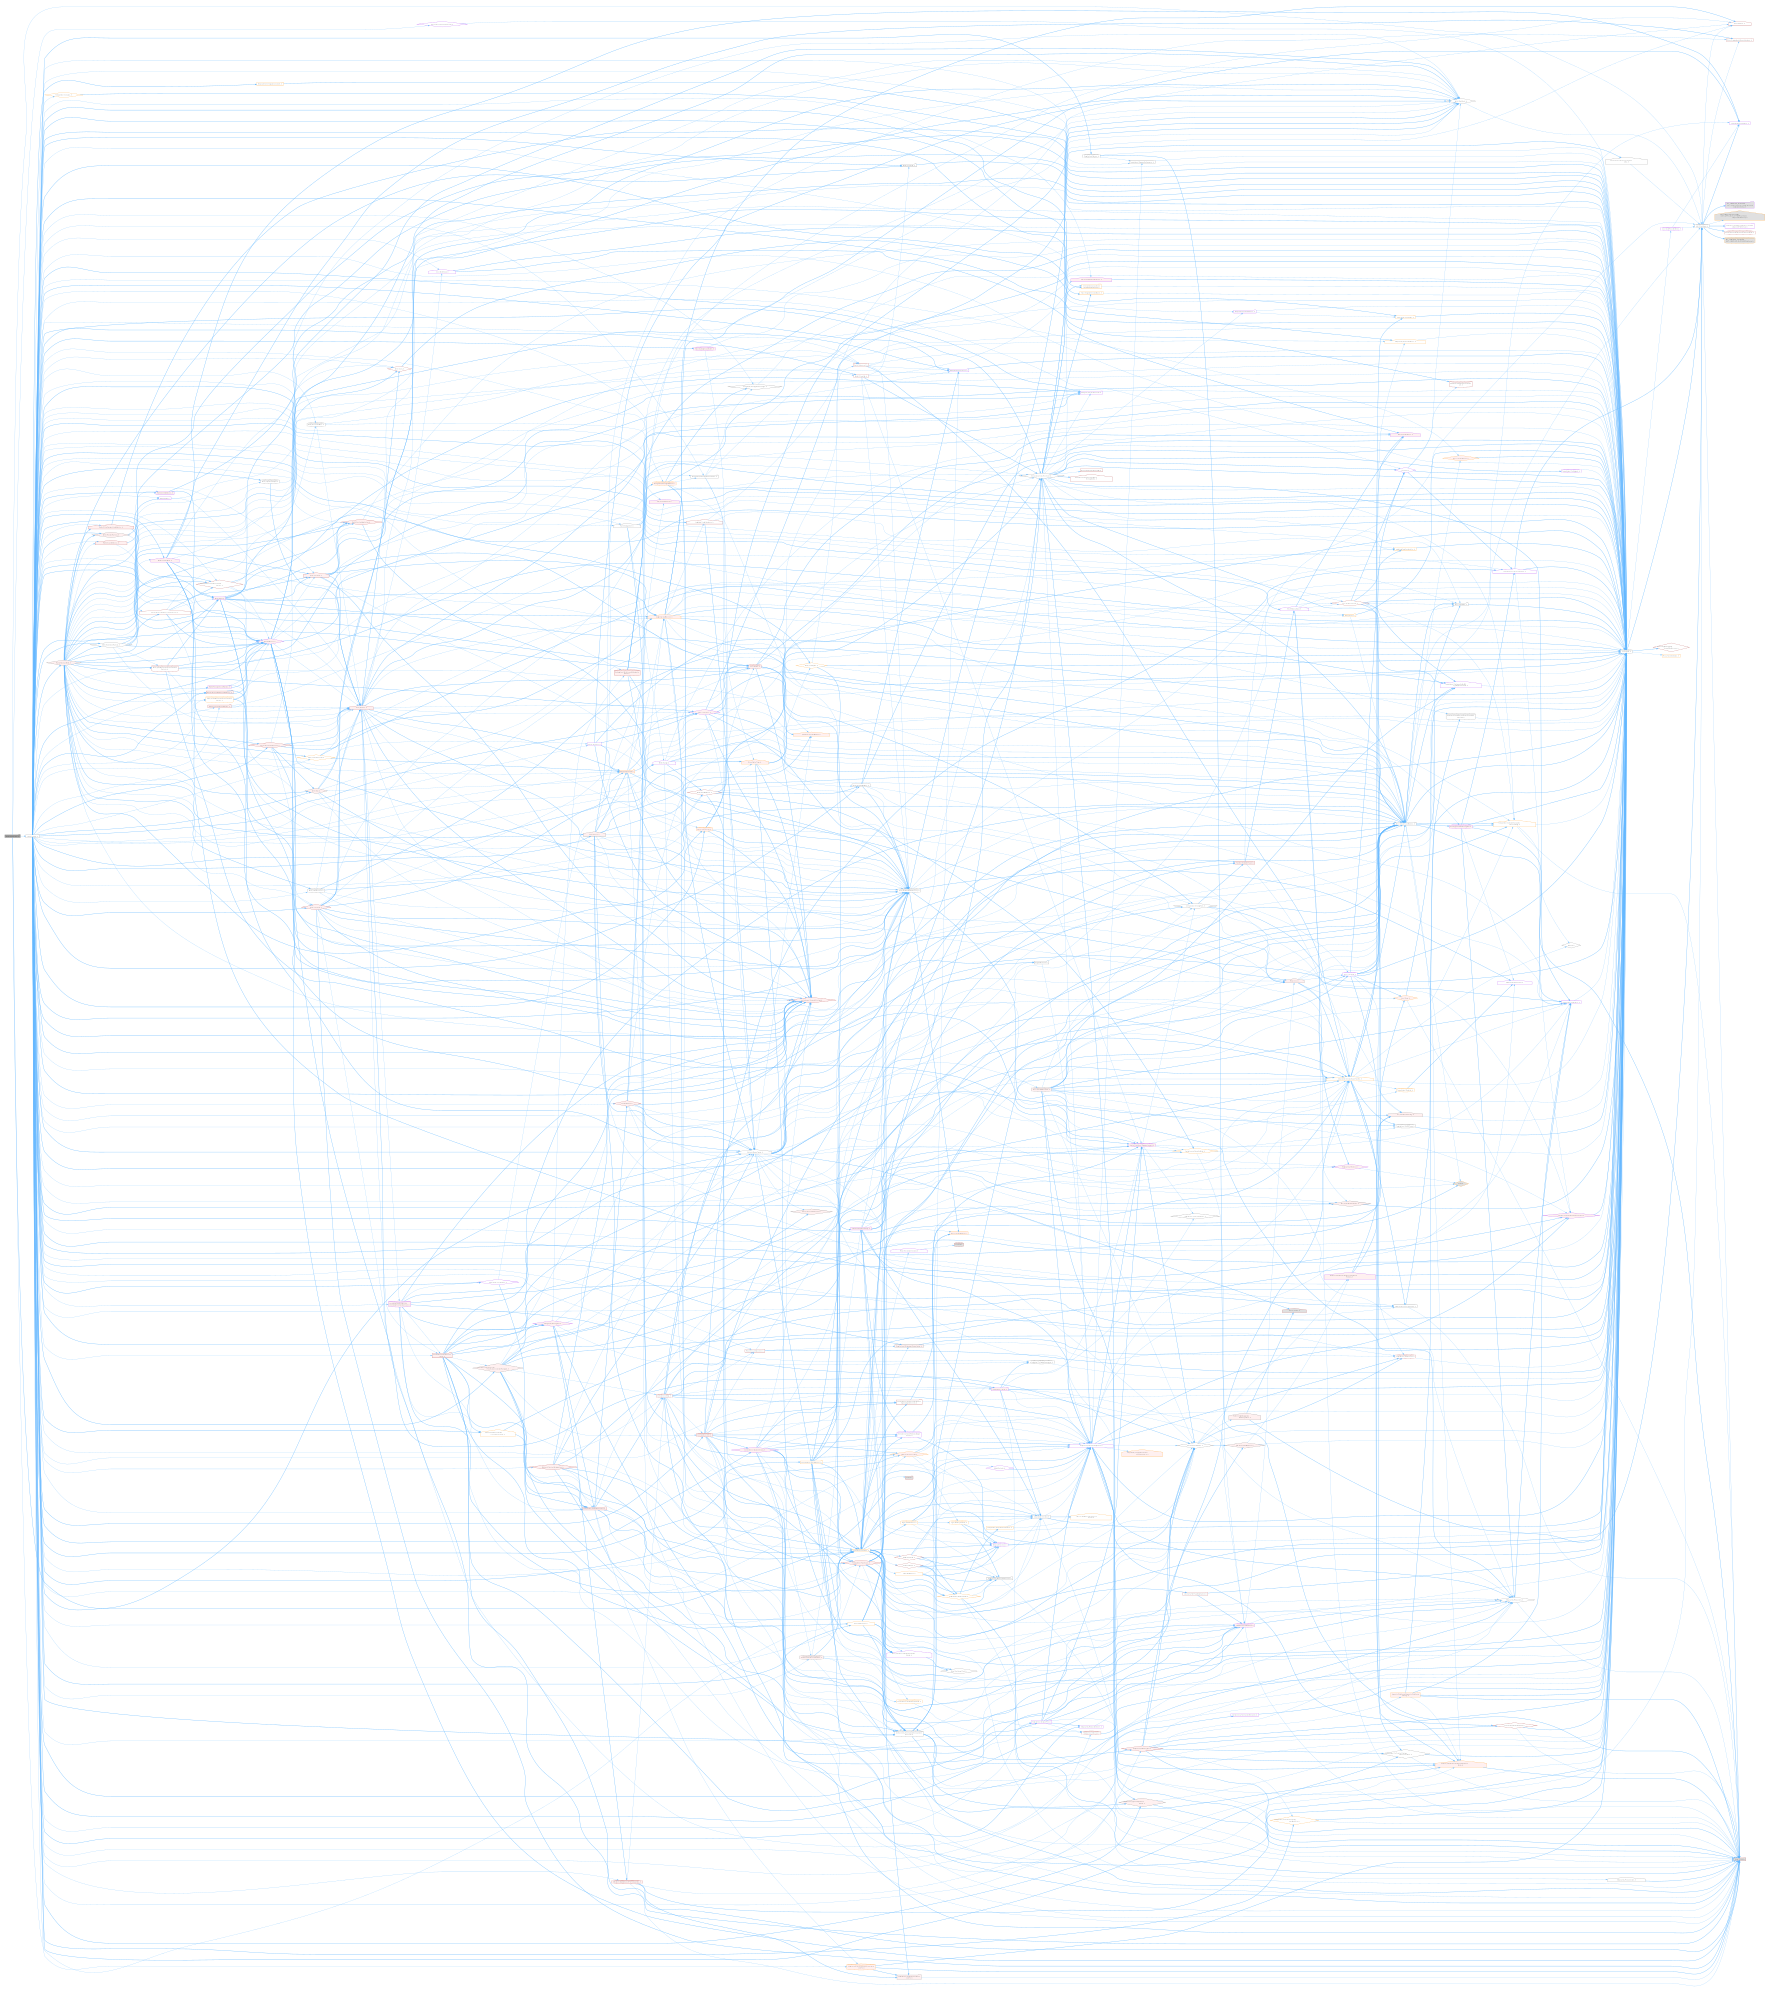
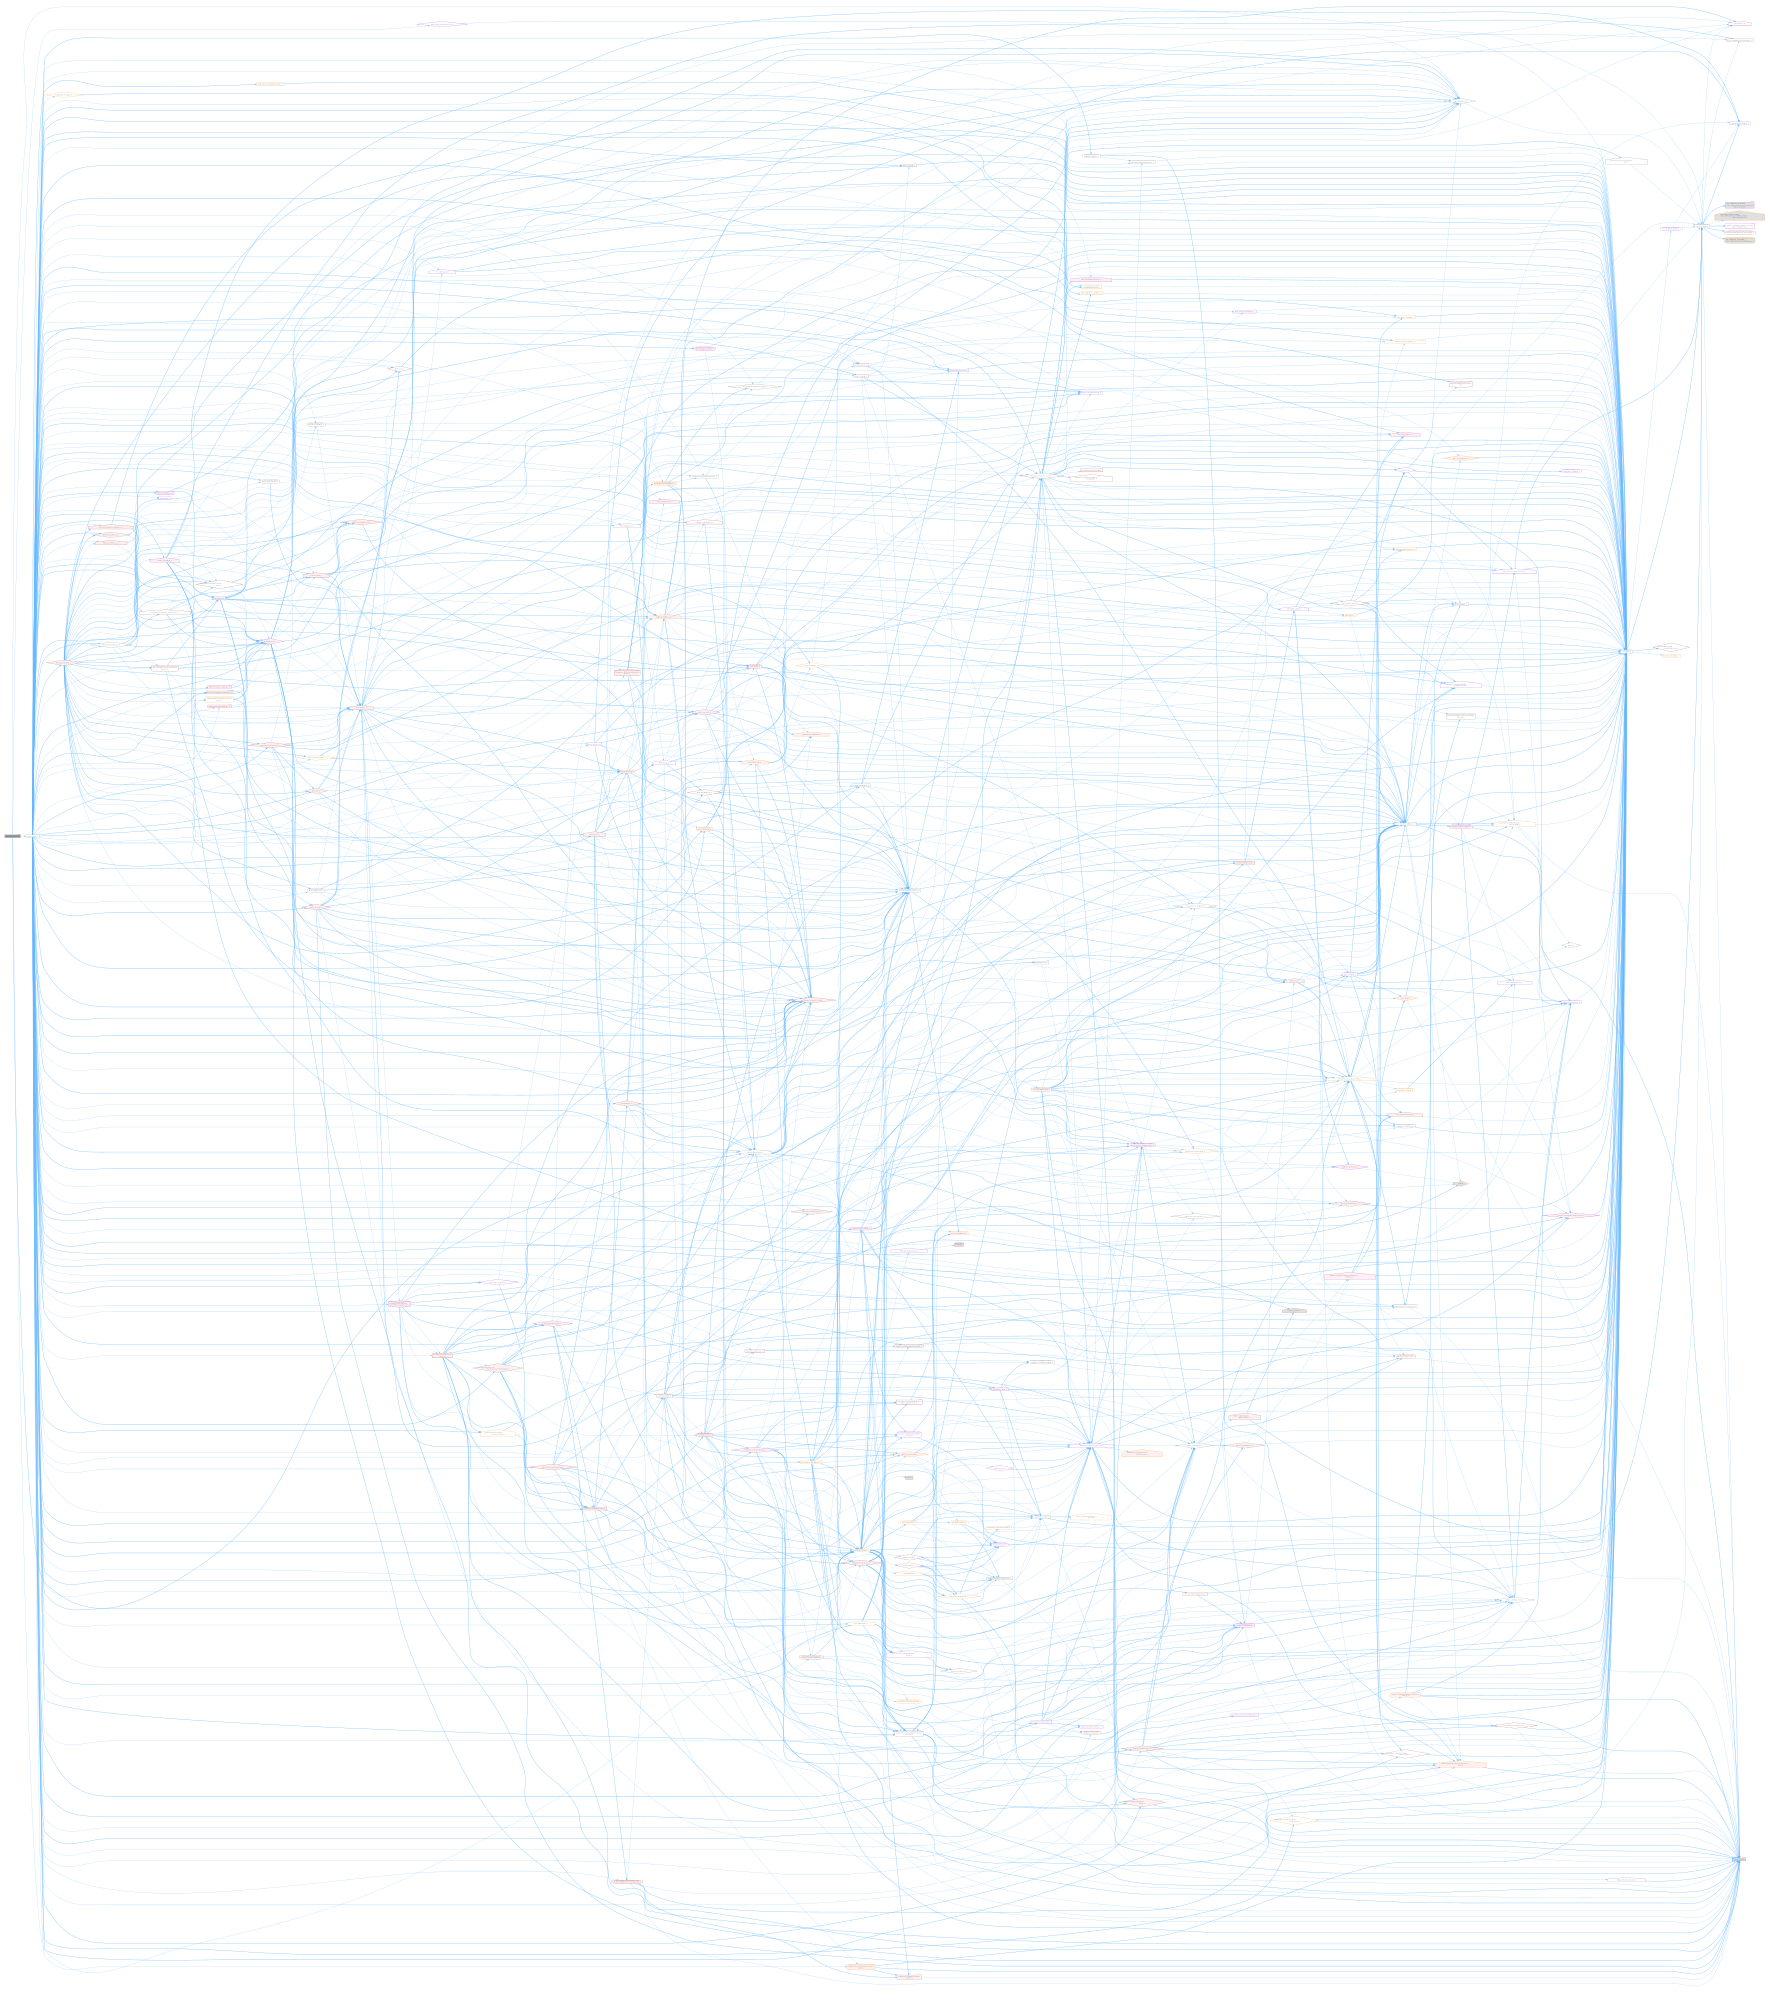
(1084, 1210) -> (1116, 1242)
